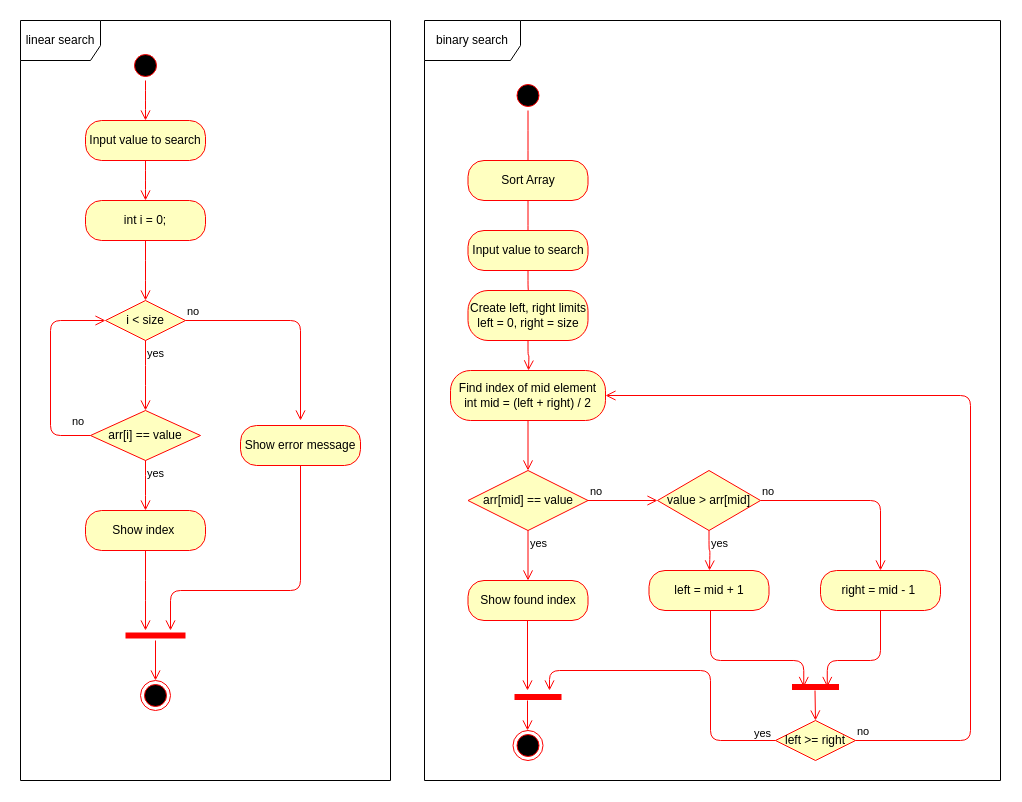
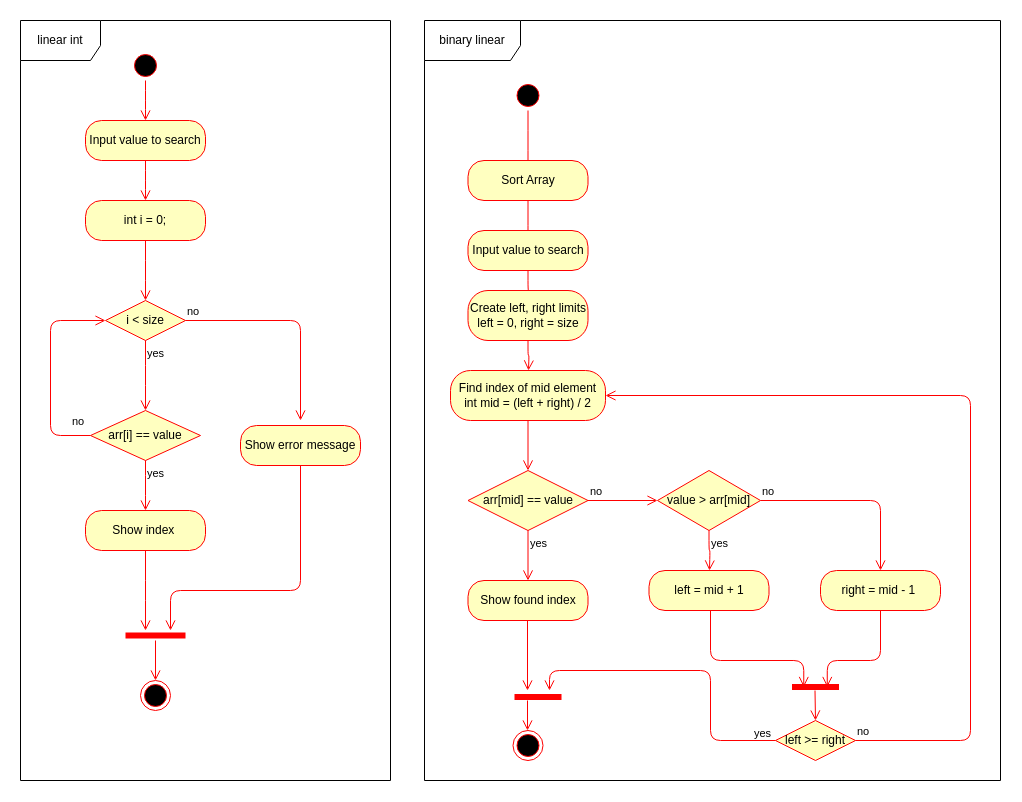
(61, 41) -> (61, 41)
(473, 41) -> (473, 41)
